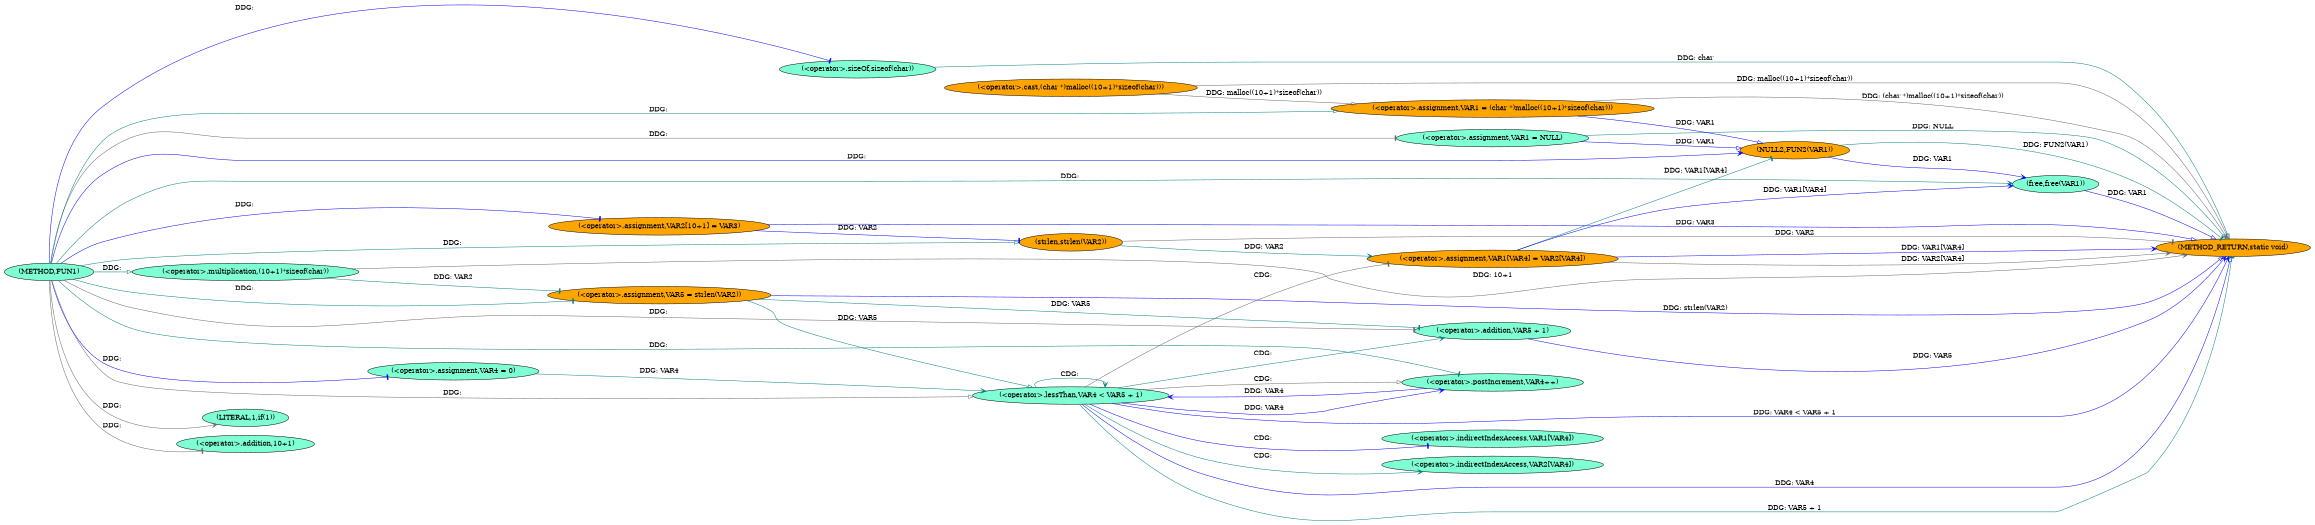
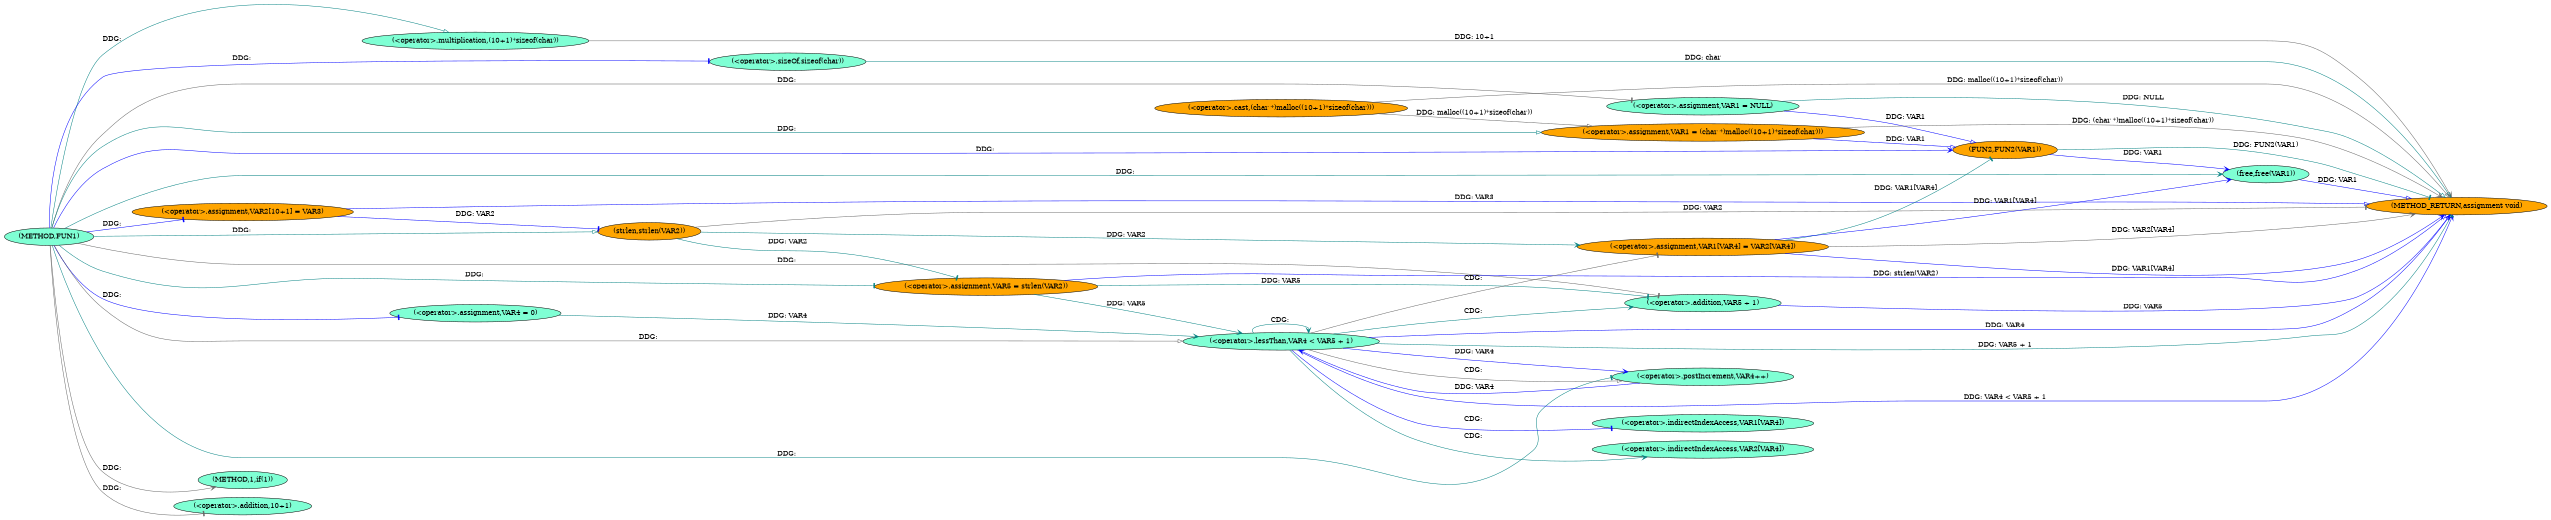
(1795, 150) -> (2005, 150)
(2233, 248) -> (2457, 206)
(441, 285) -> (817, 251)
(883, 353) -> (1136, 312)
(246, 418) -> (243, 480)
